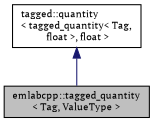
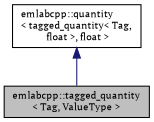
(77, 26) -> (77, 26)
